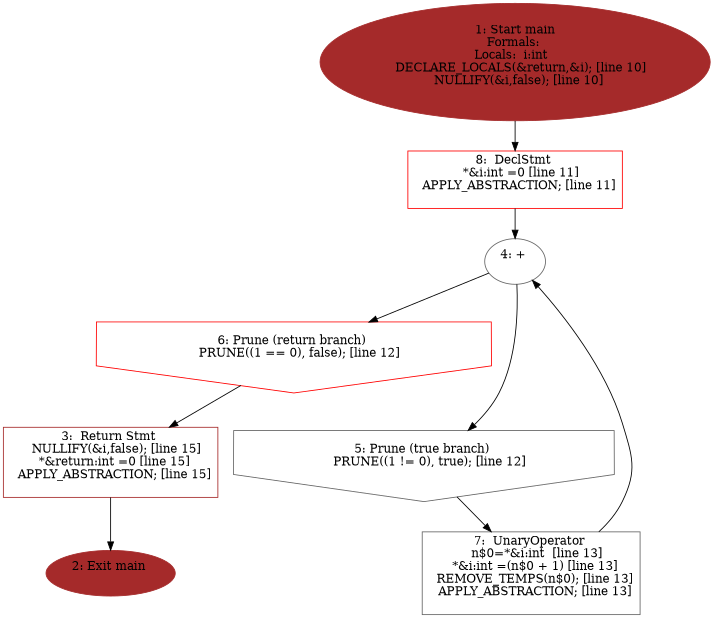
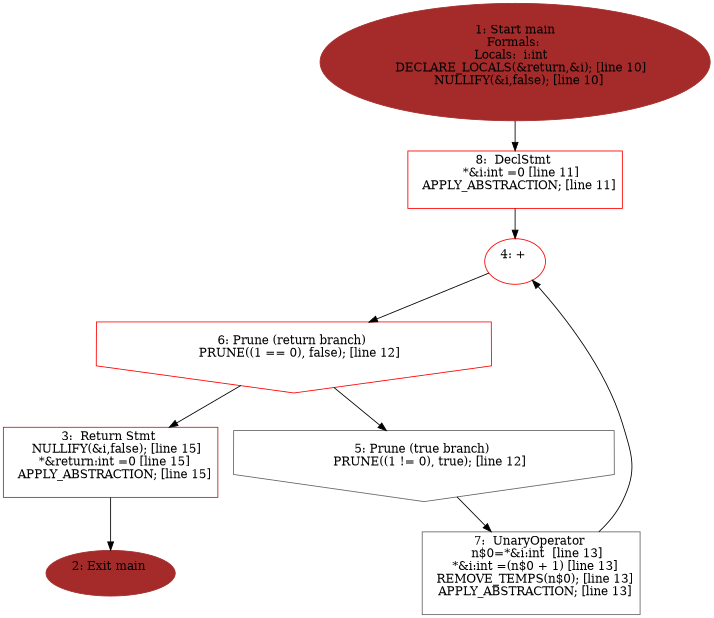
(515, 261) -> (515, 261)
(511, 359) -> (357, 406)
